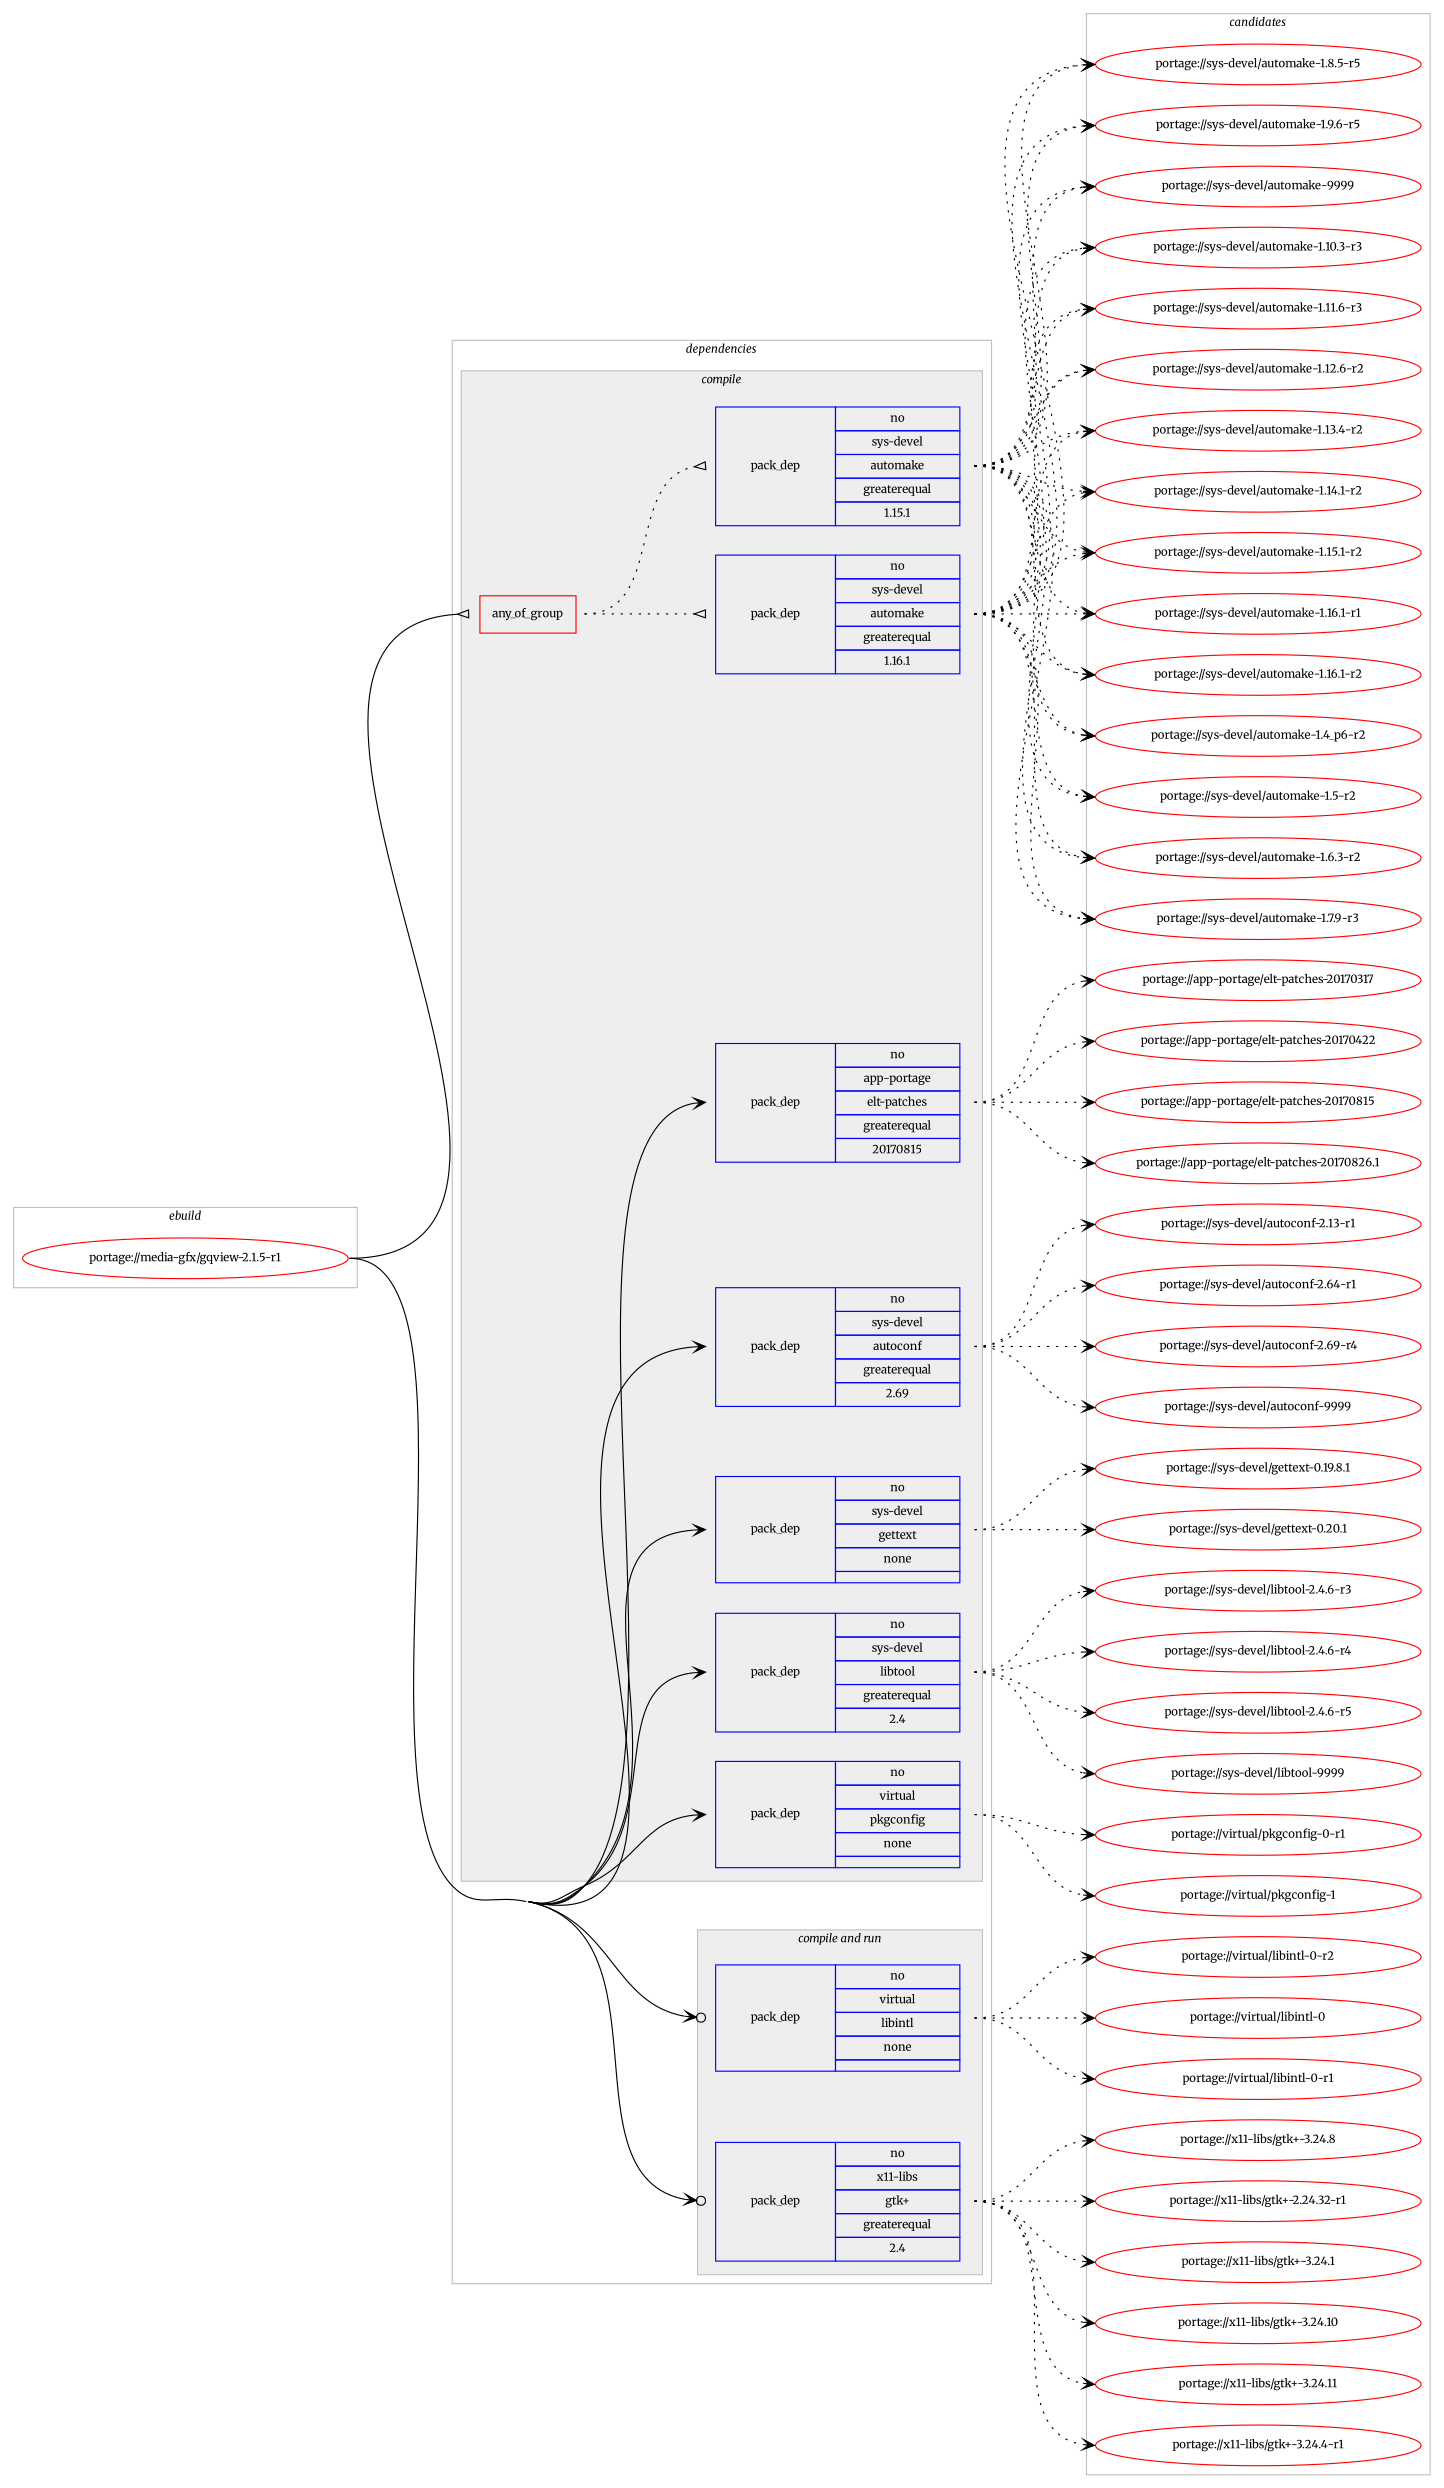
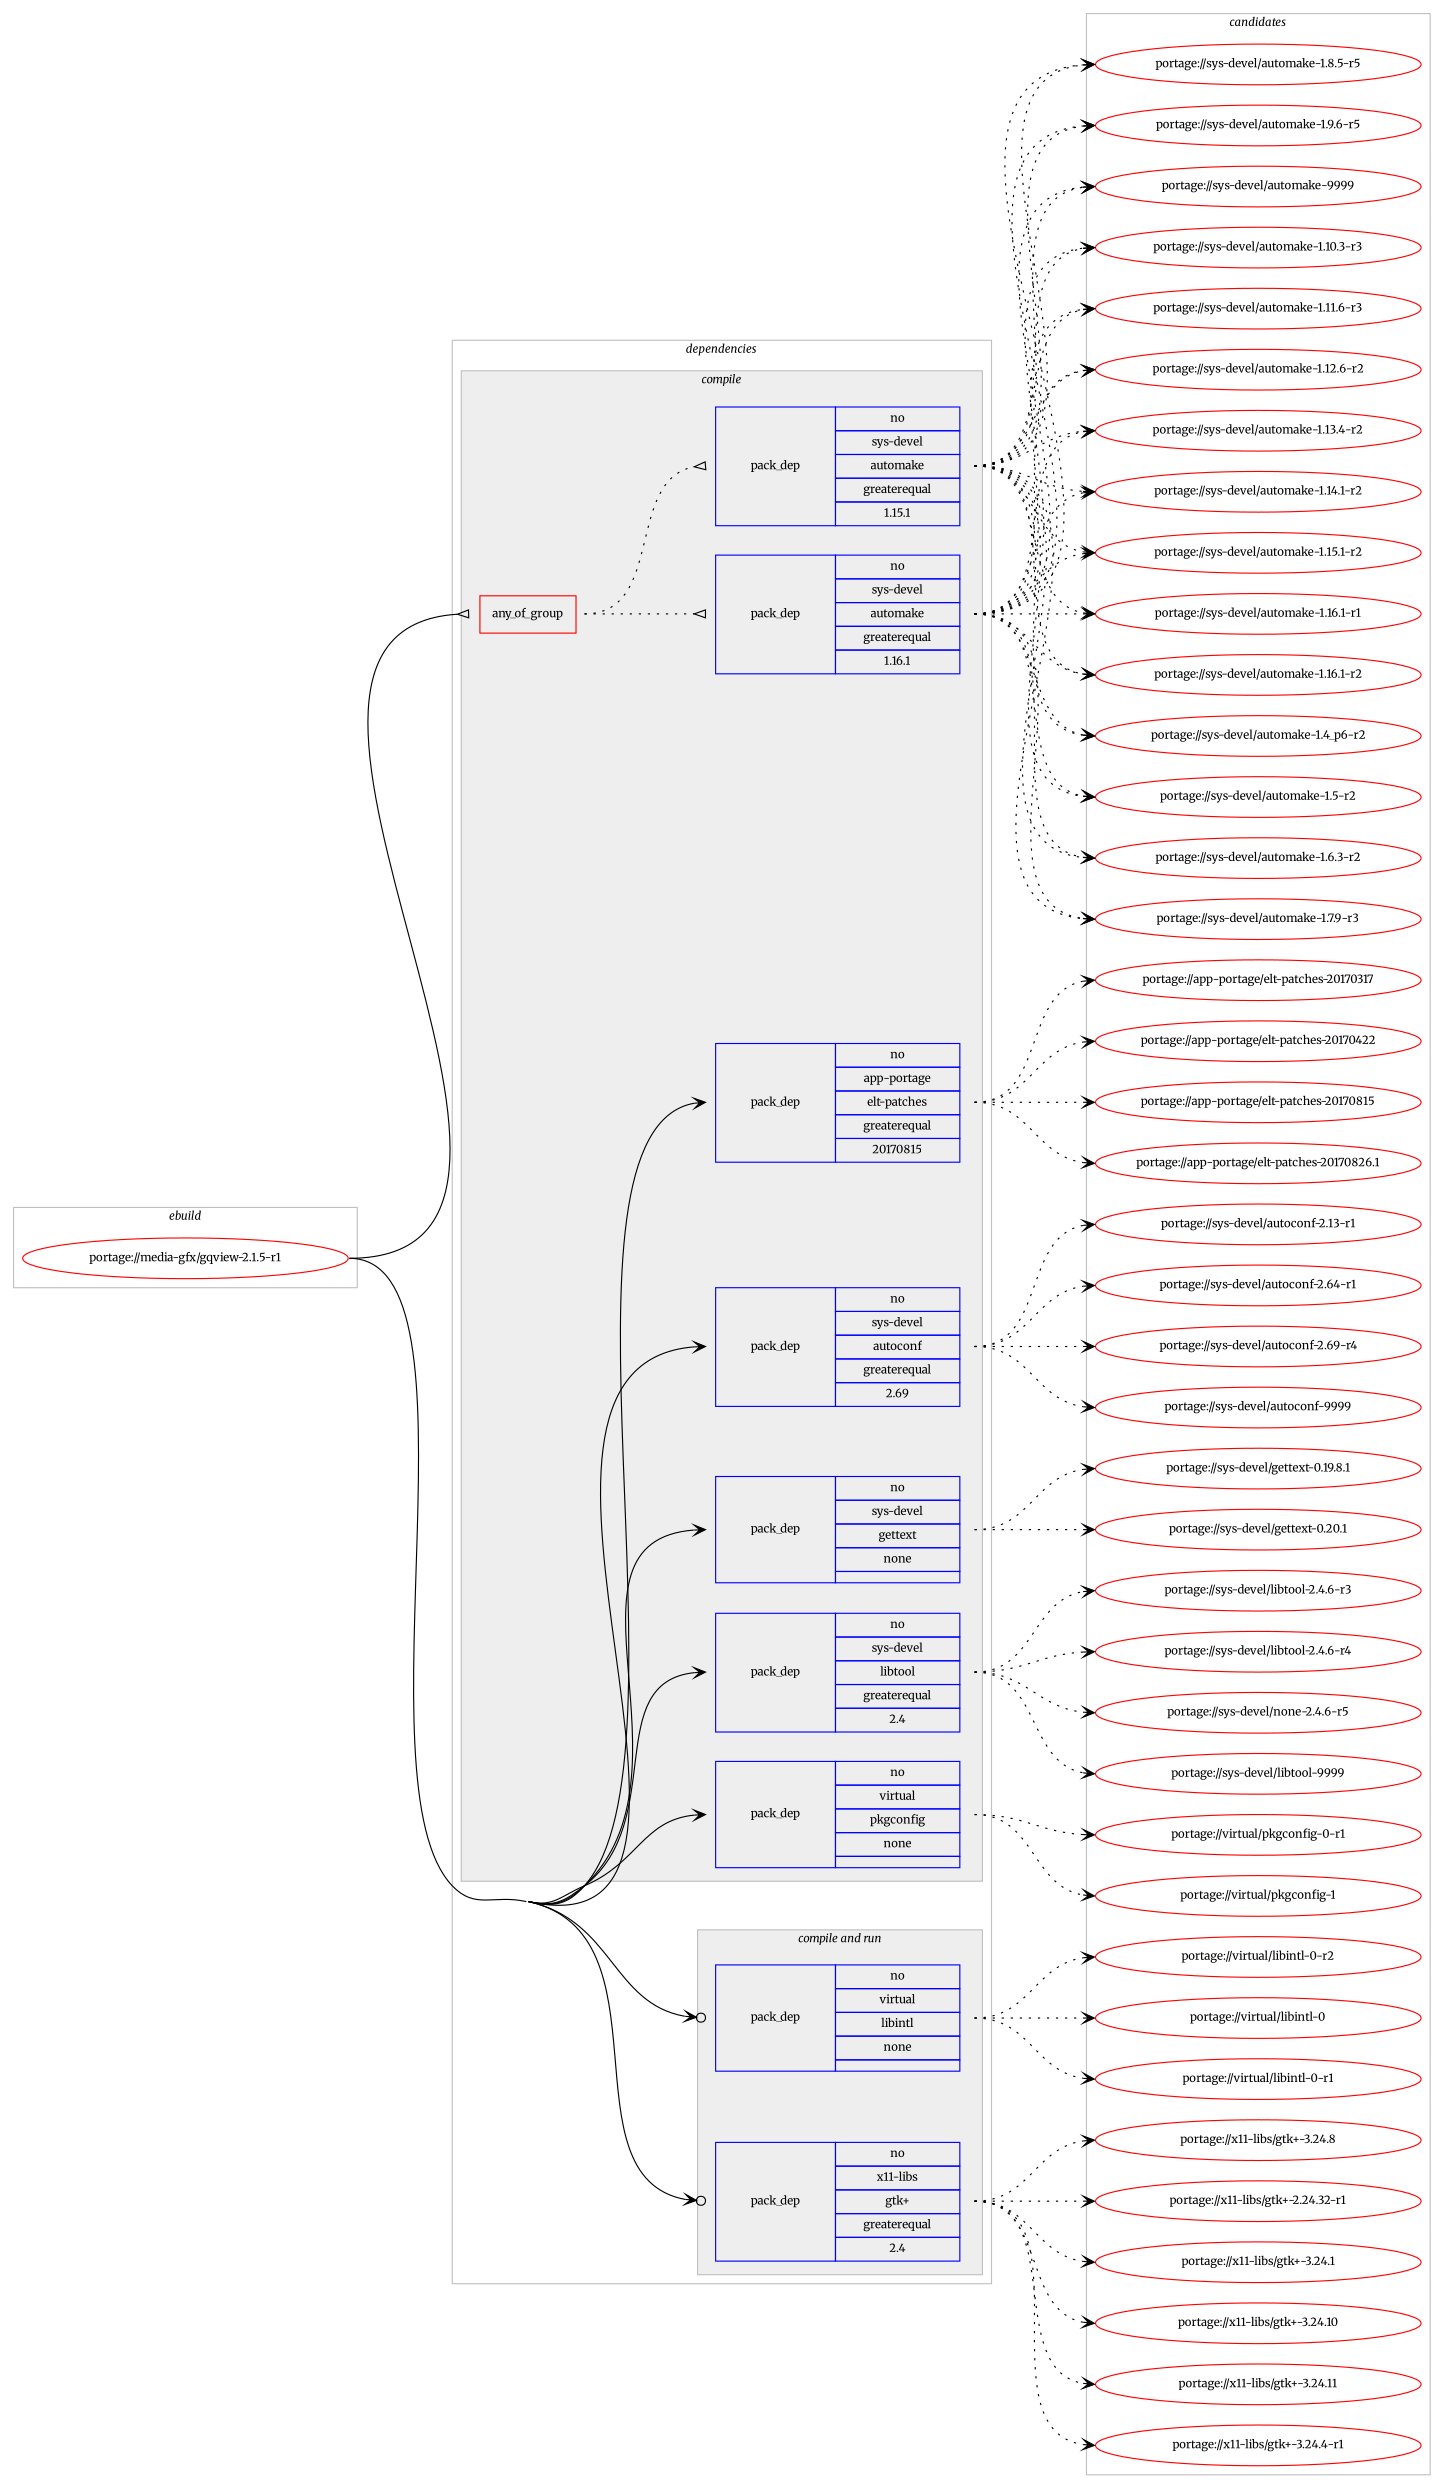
(1258, 1713) -> (1258, 1713)
